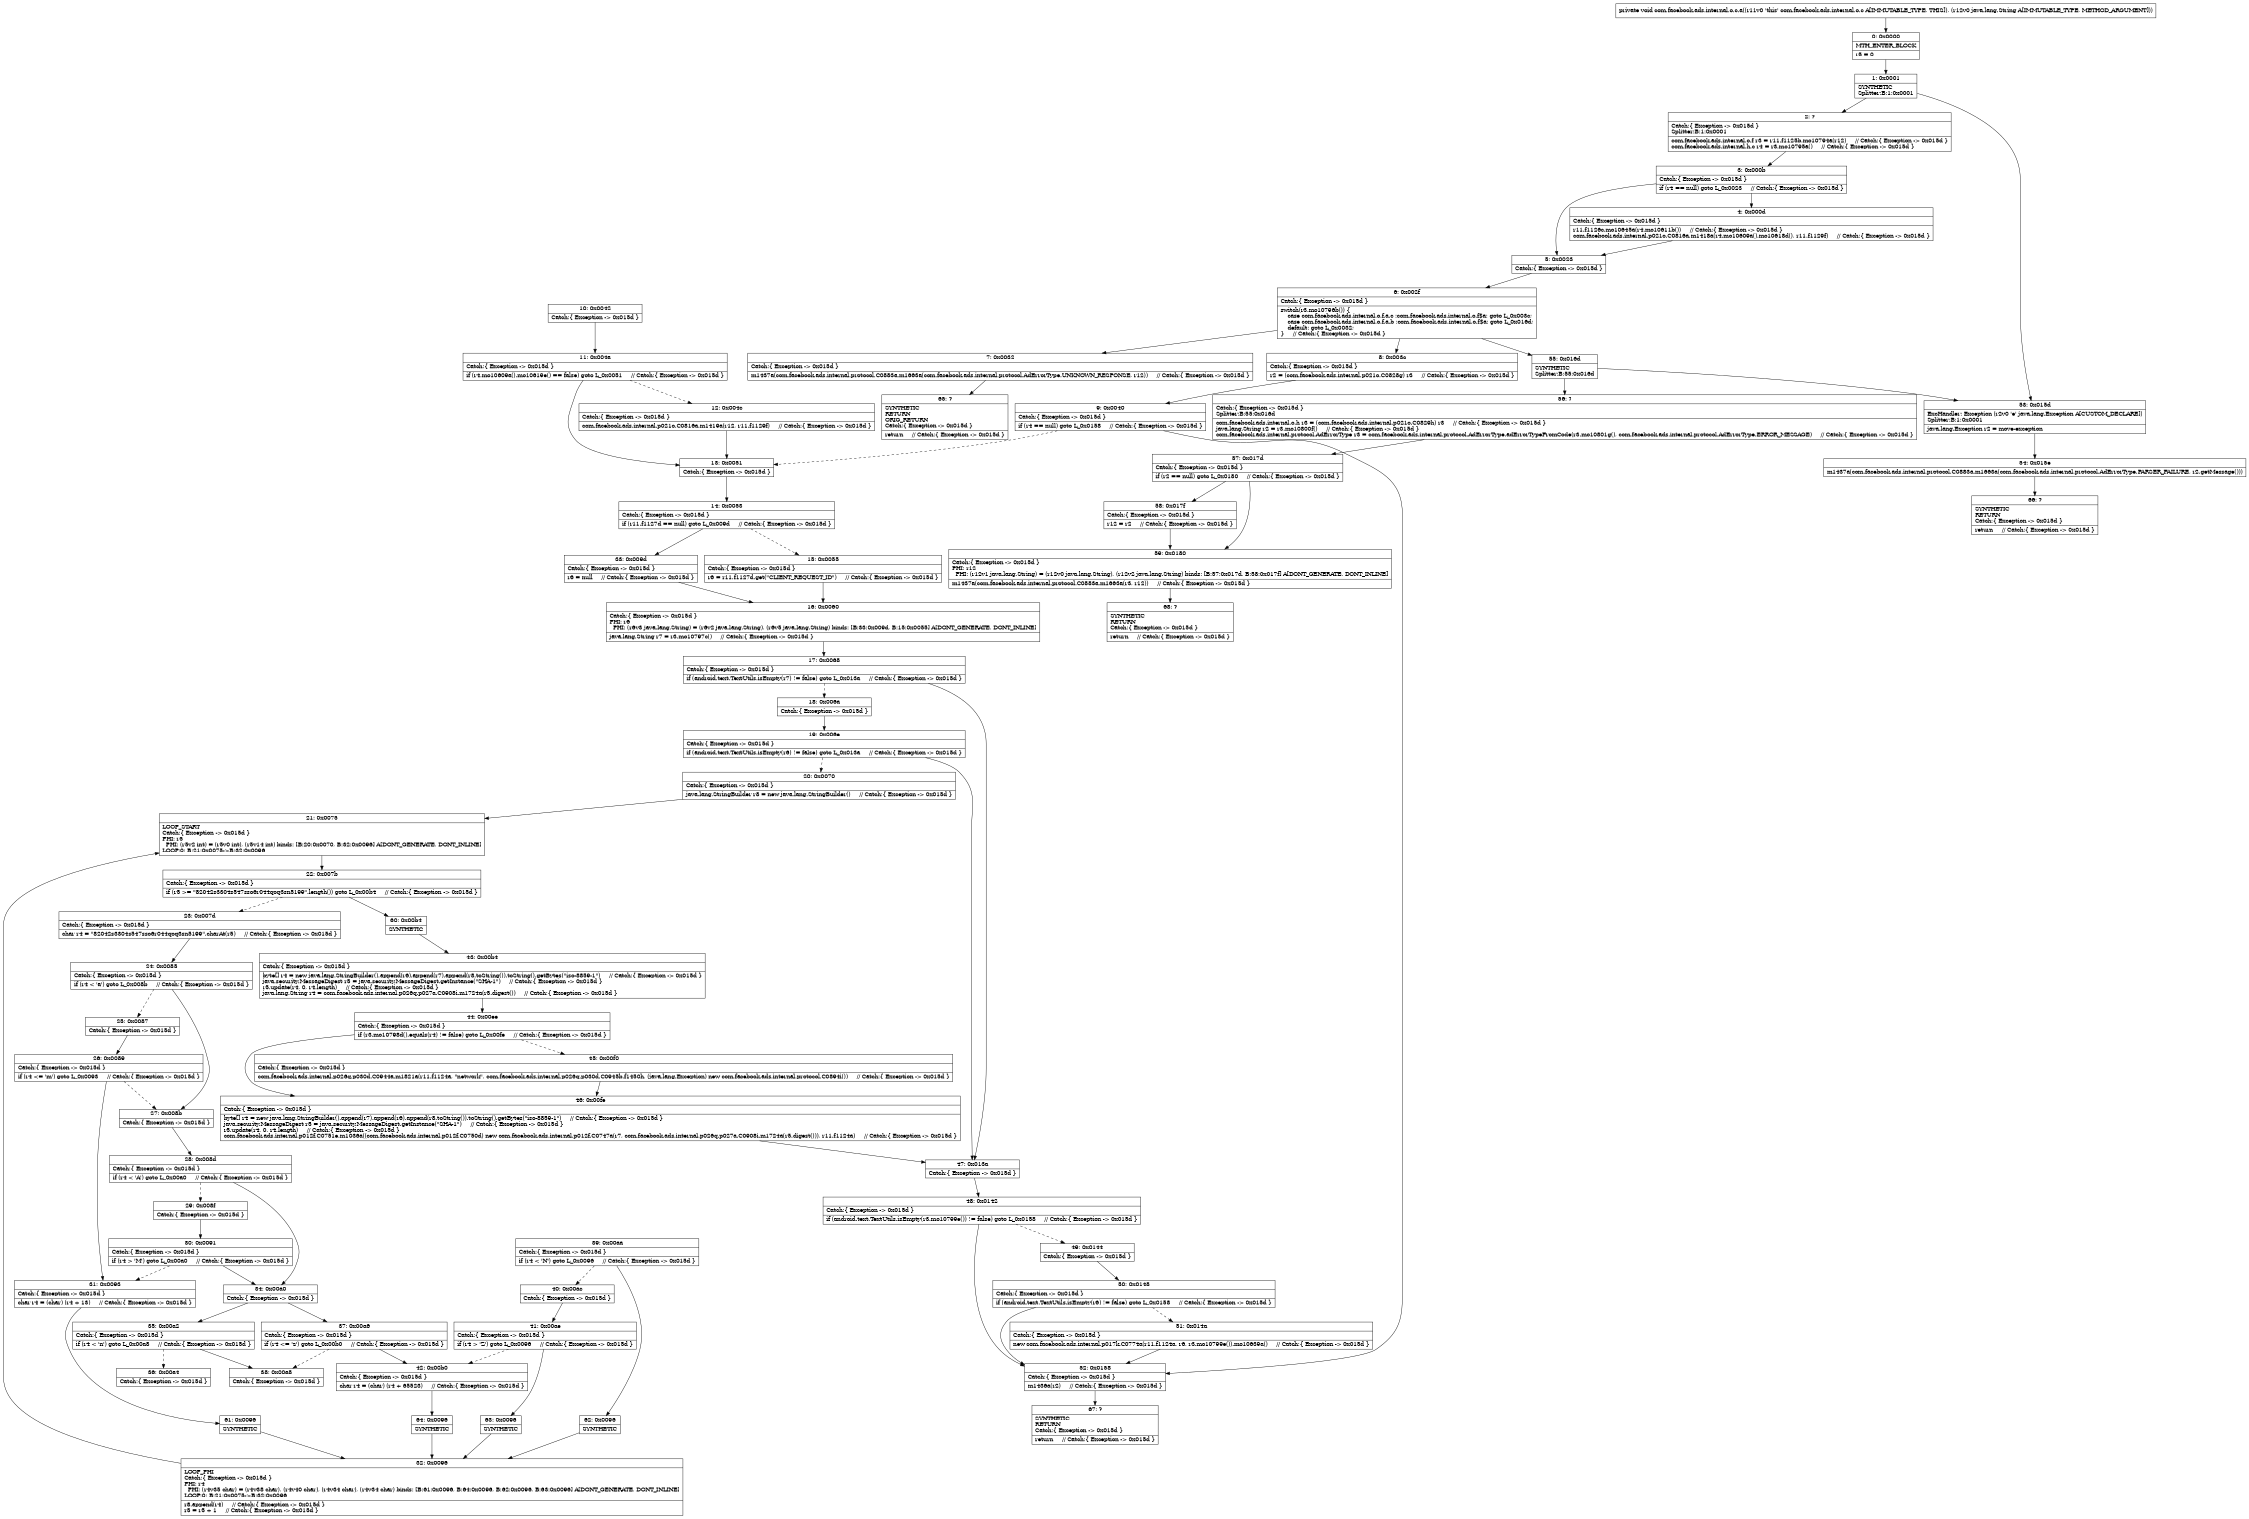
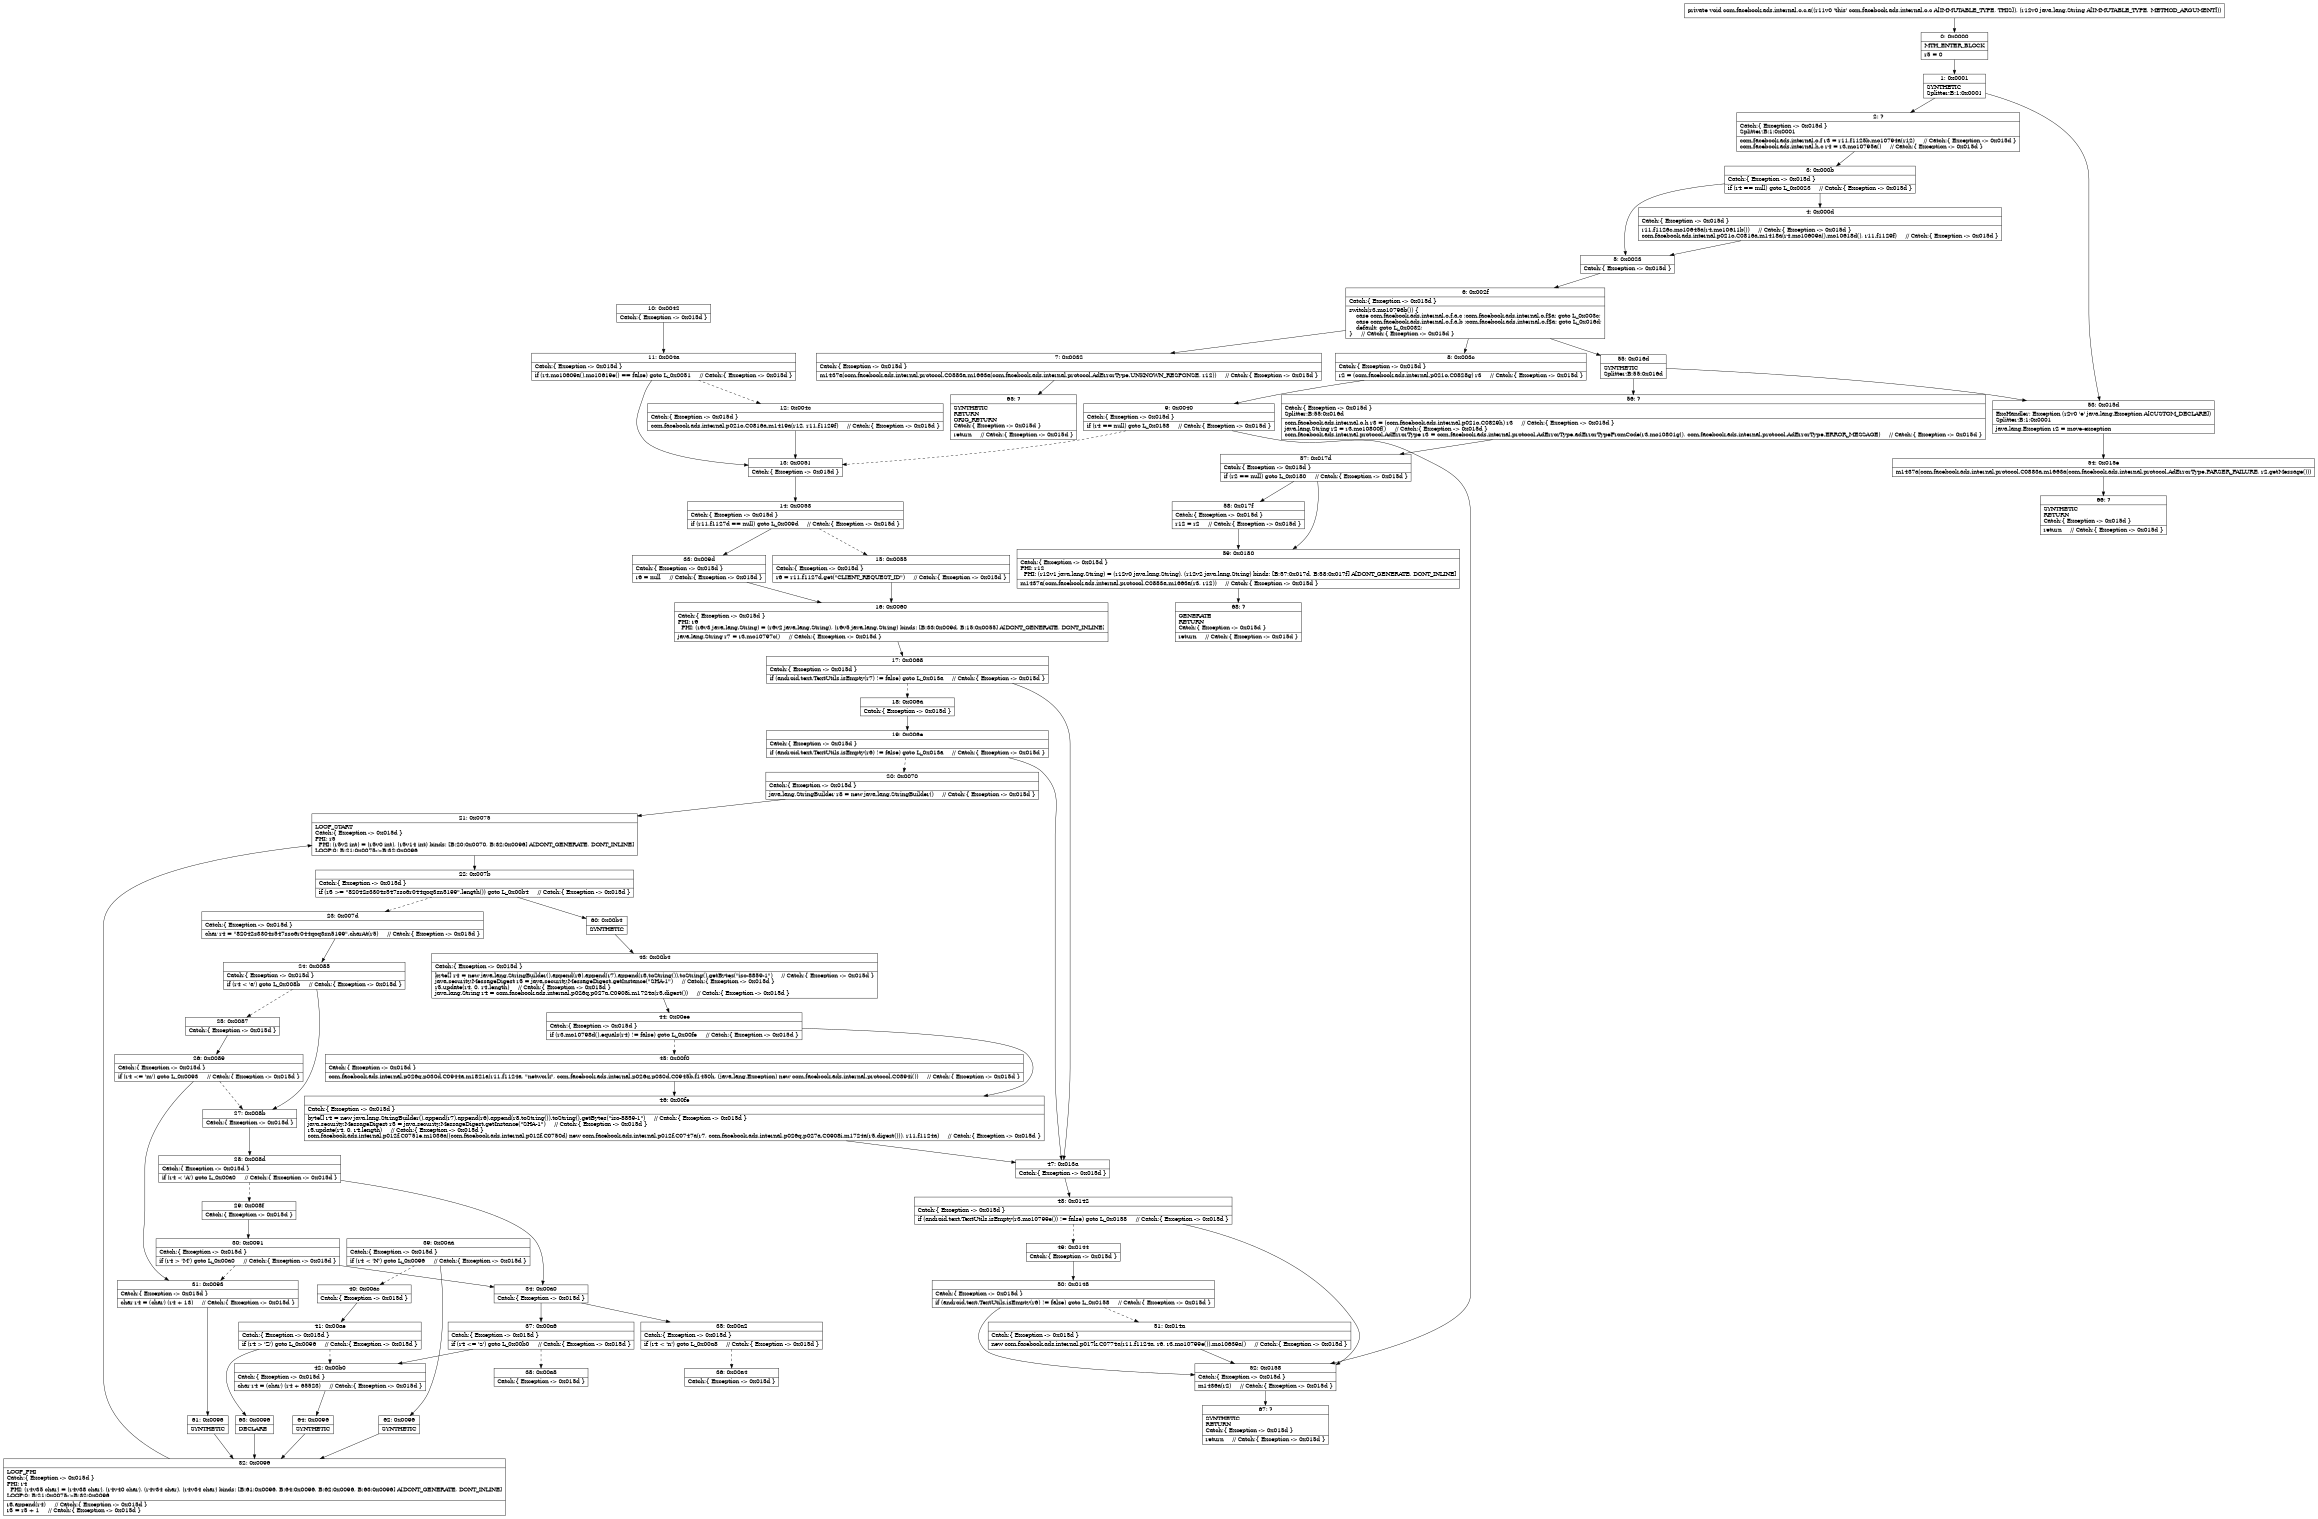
(1127, 616) -> (1195, 616)
(224, 1358) -> none
(501, 1429) -> (253, 1429)
